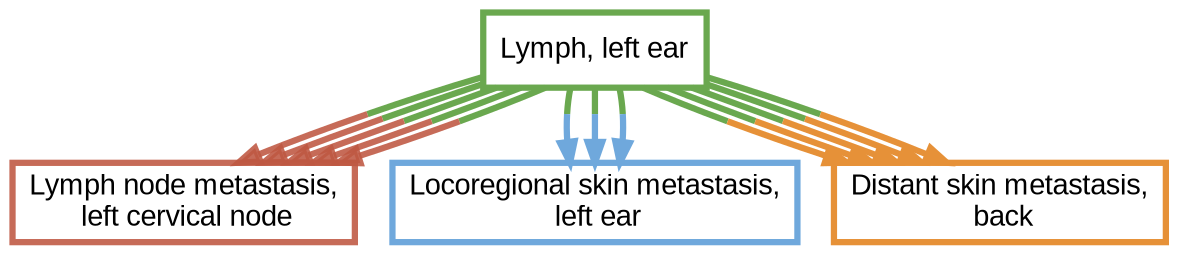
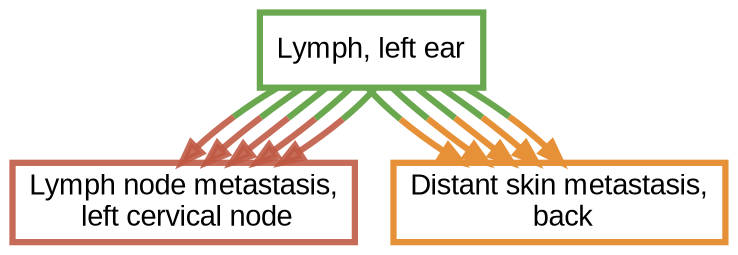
(595, 202) -> none
